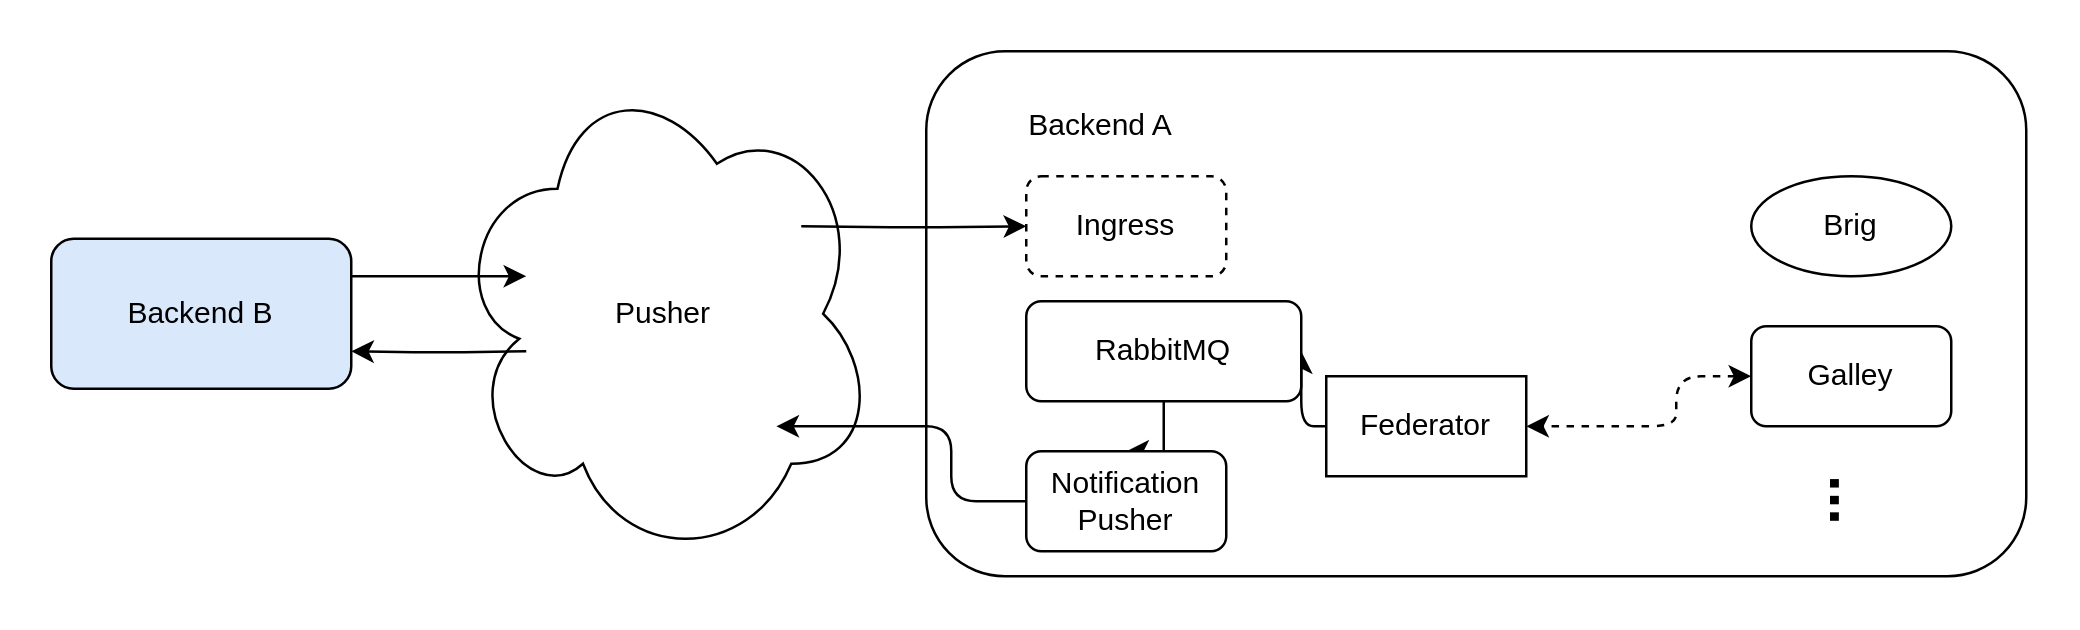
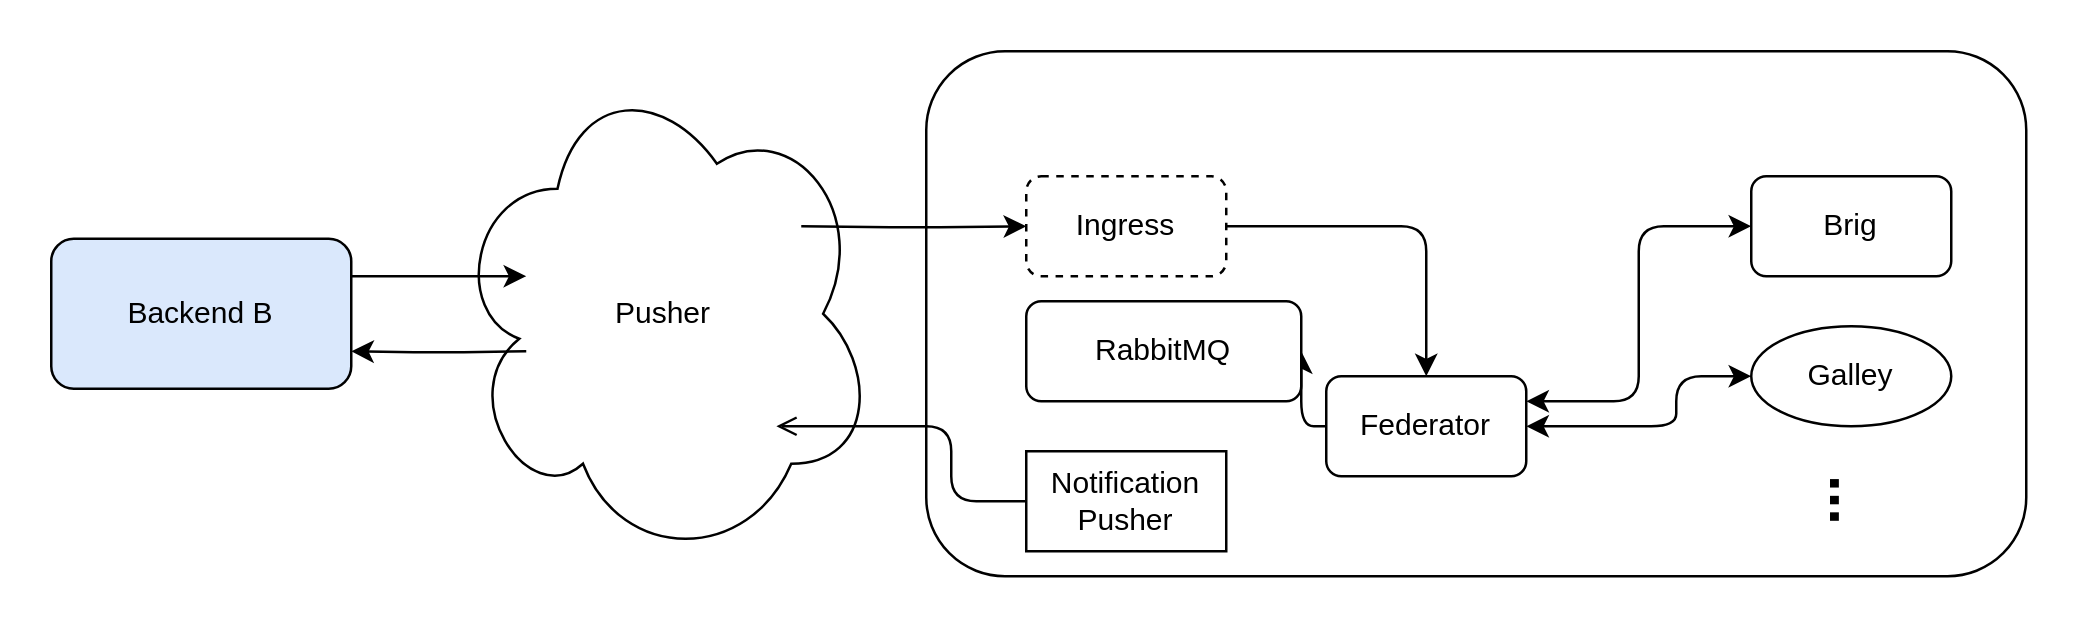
(1101, 126) -> none
none -> (1385, 226)
(1851, 226) -> (1851, 226)
none -> (1639, 313)
(1851, 376) -> (1851, 376)
(794, 426) -> (790, 426)
(1426, 426) -> (1426, 426)
(1647, 426) -> (1647, 426)
(1164, 428) -> none
(1126, 501) -> (1126, 501)
